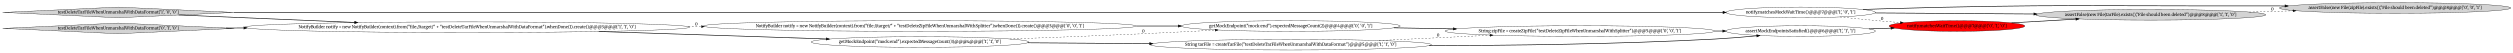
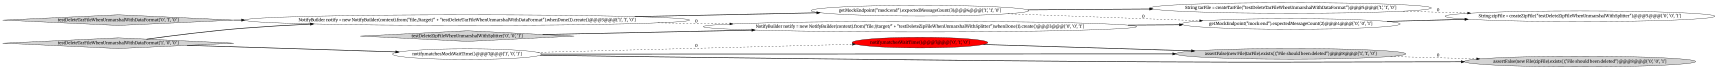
(1801, 31) -> none
none -> (467, 36)
